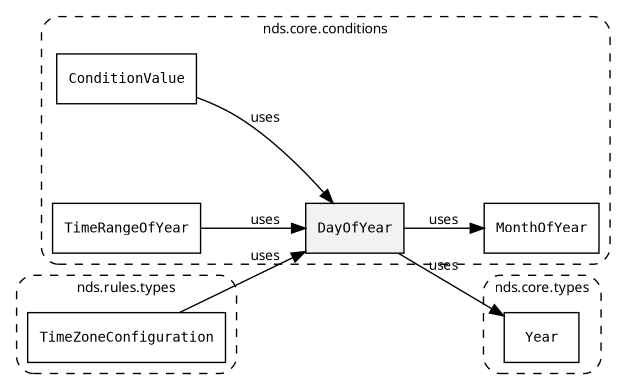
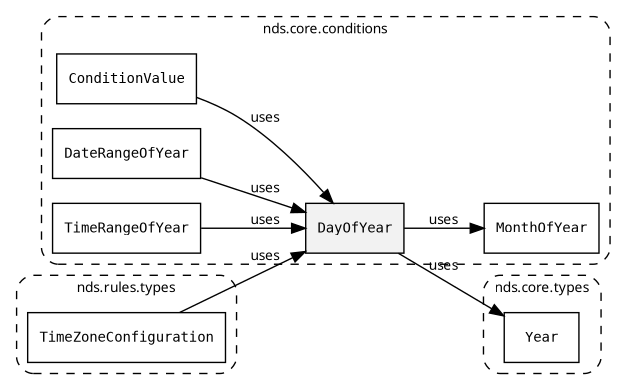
none -> (127, 154)
